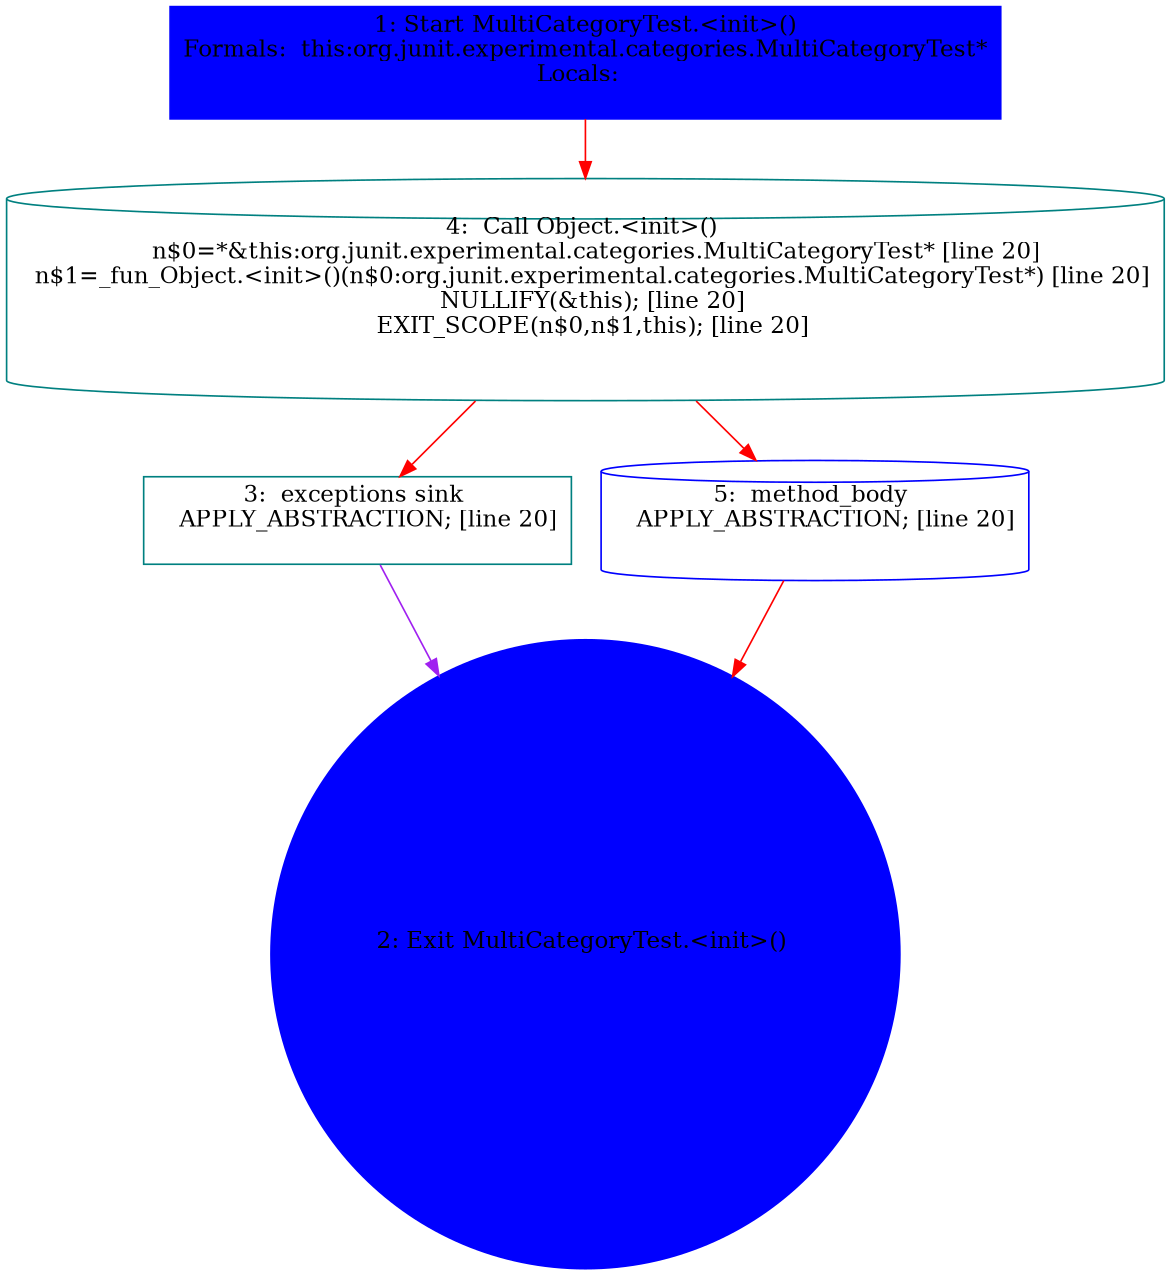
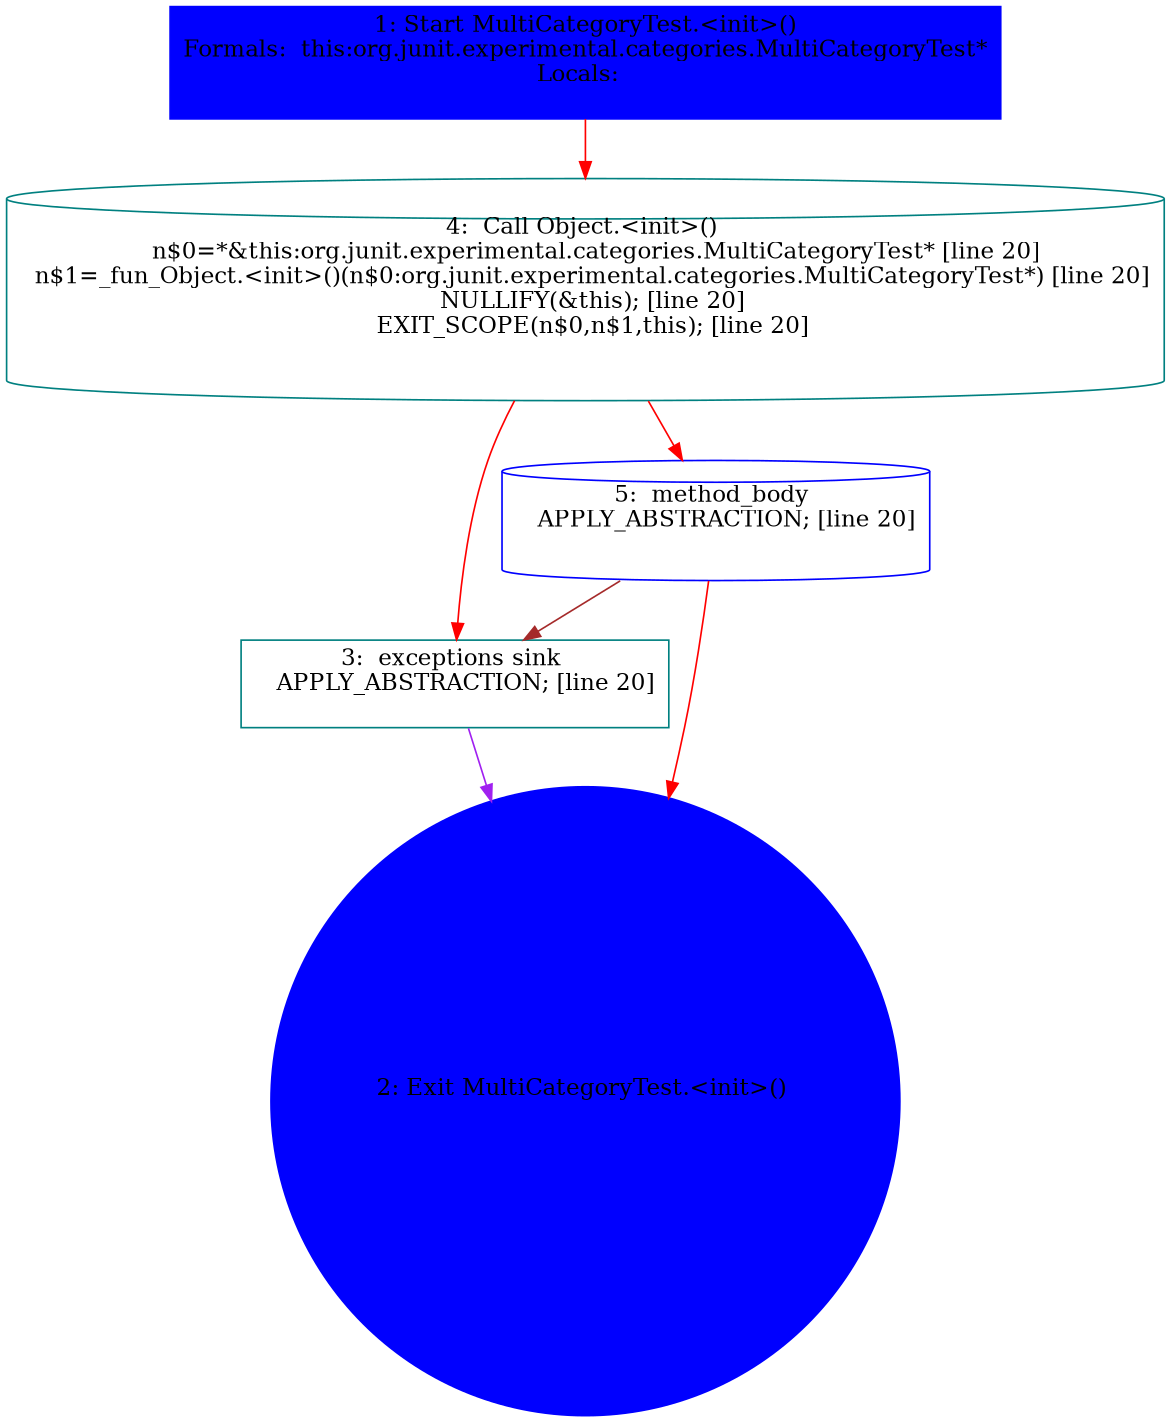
none -> (579, 606)
